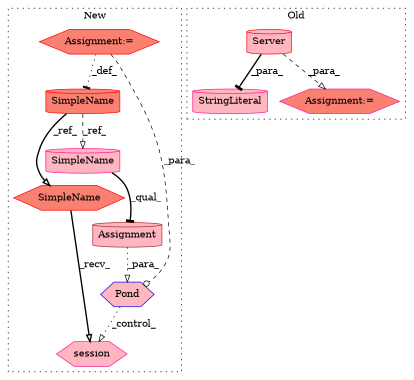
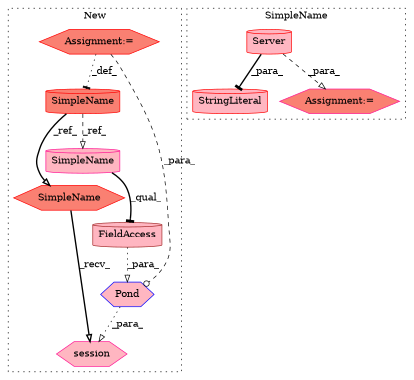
(296, 16) -> (296, 16)
(230, 101) -> (230, 101)
(127, 235) -> (127, 235)
(134, 324) -> (127, 324)
